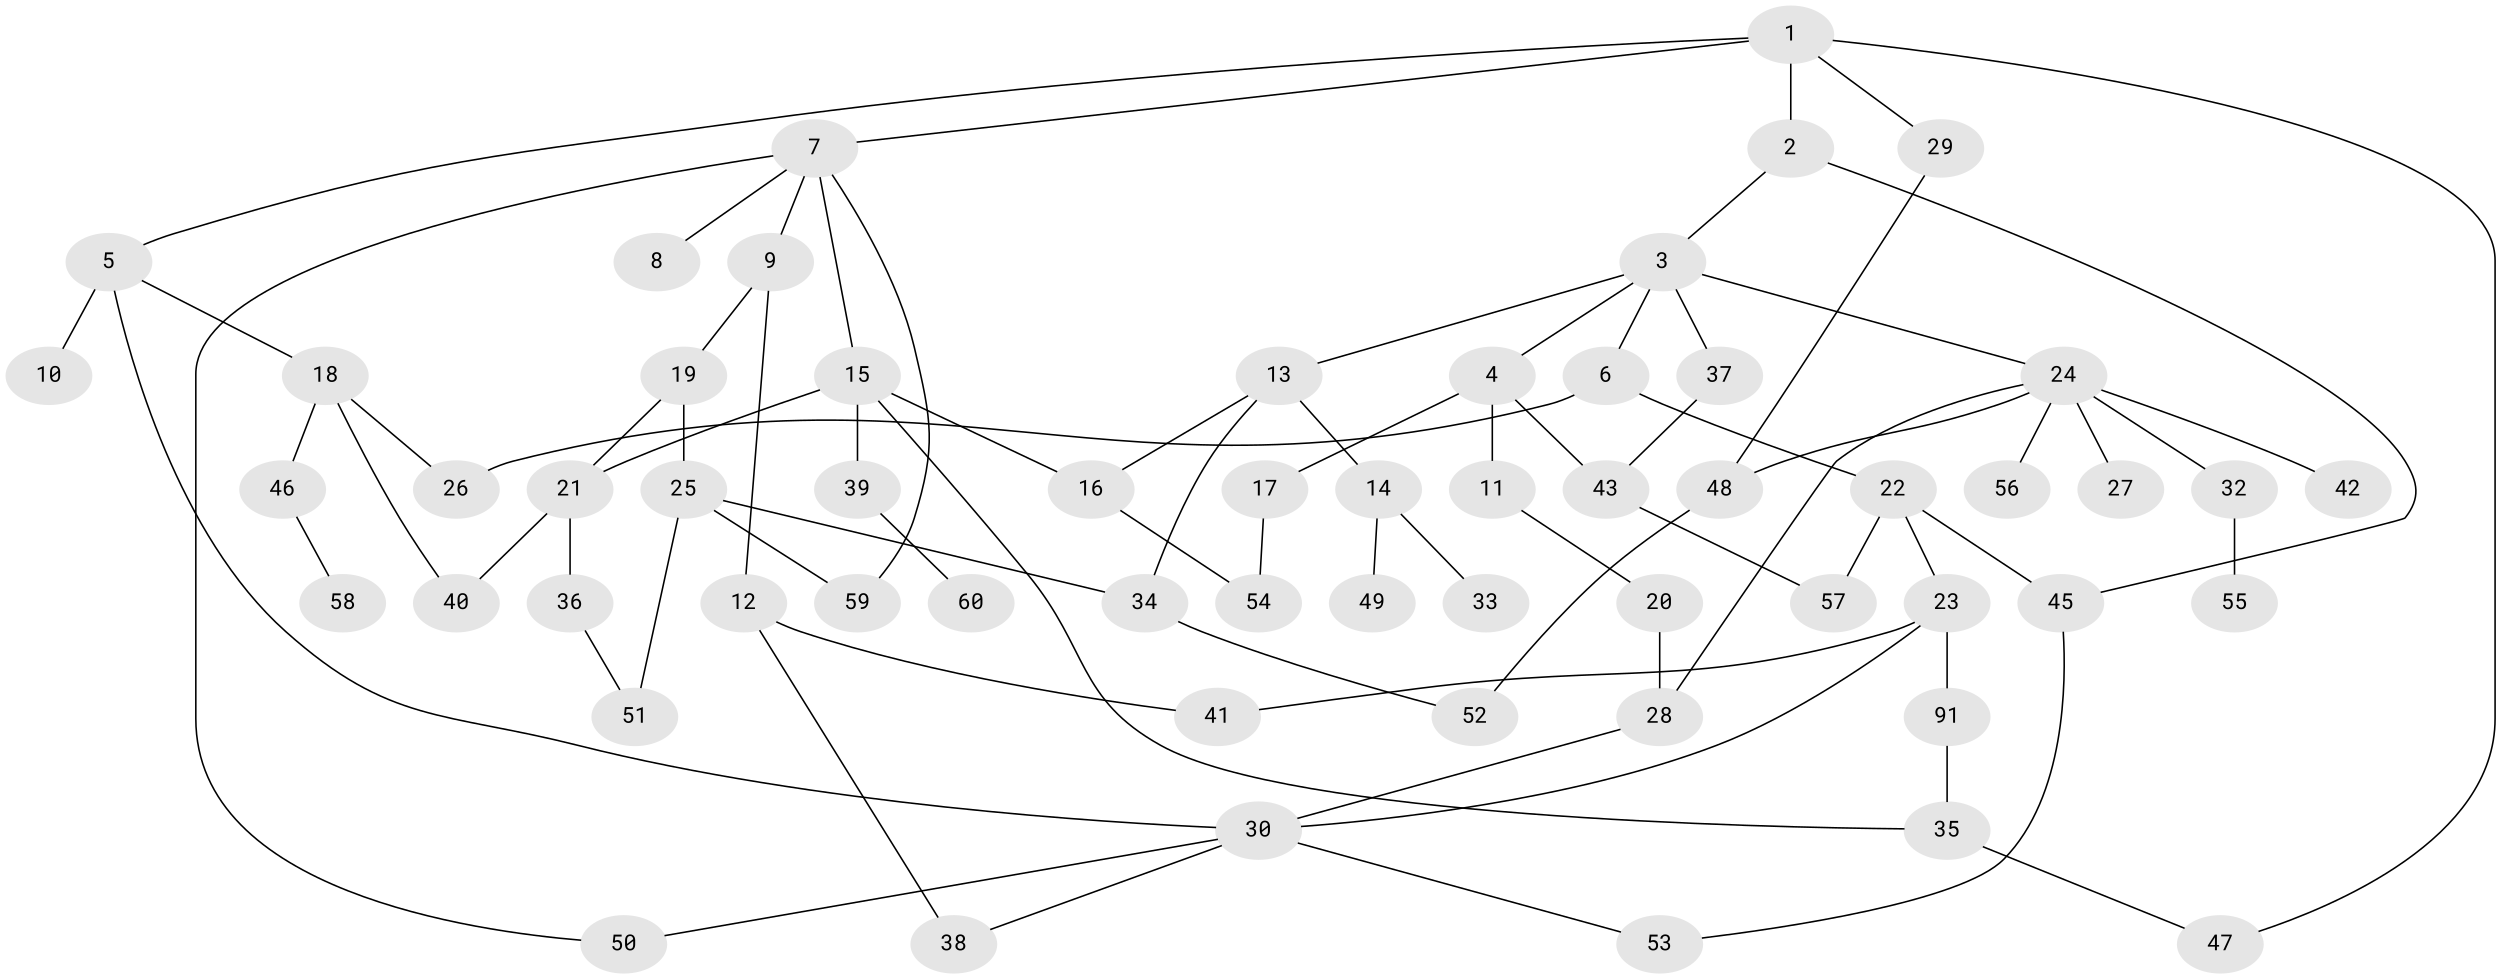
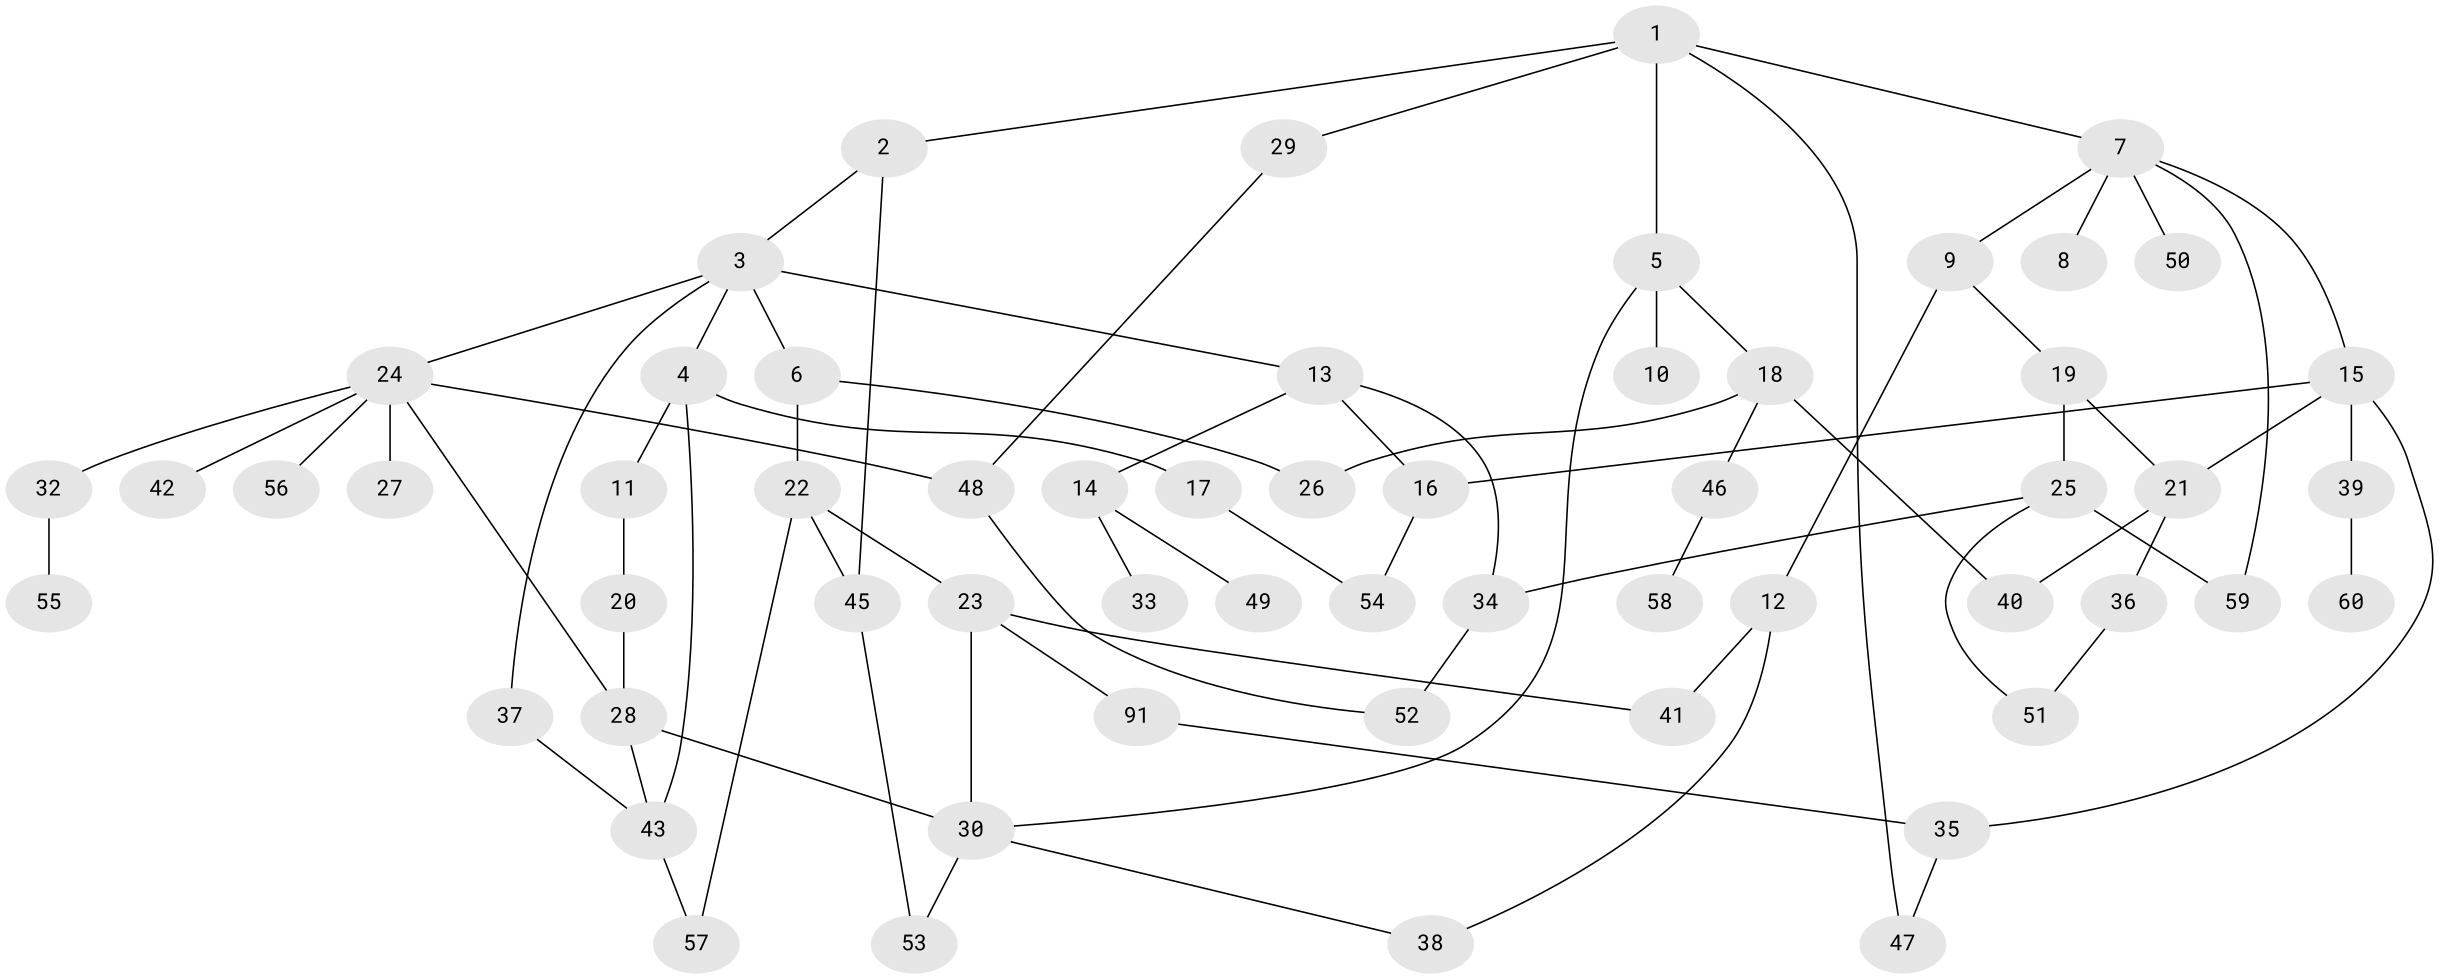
none -> (639, 774)
(941, 887) -> none
